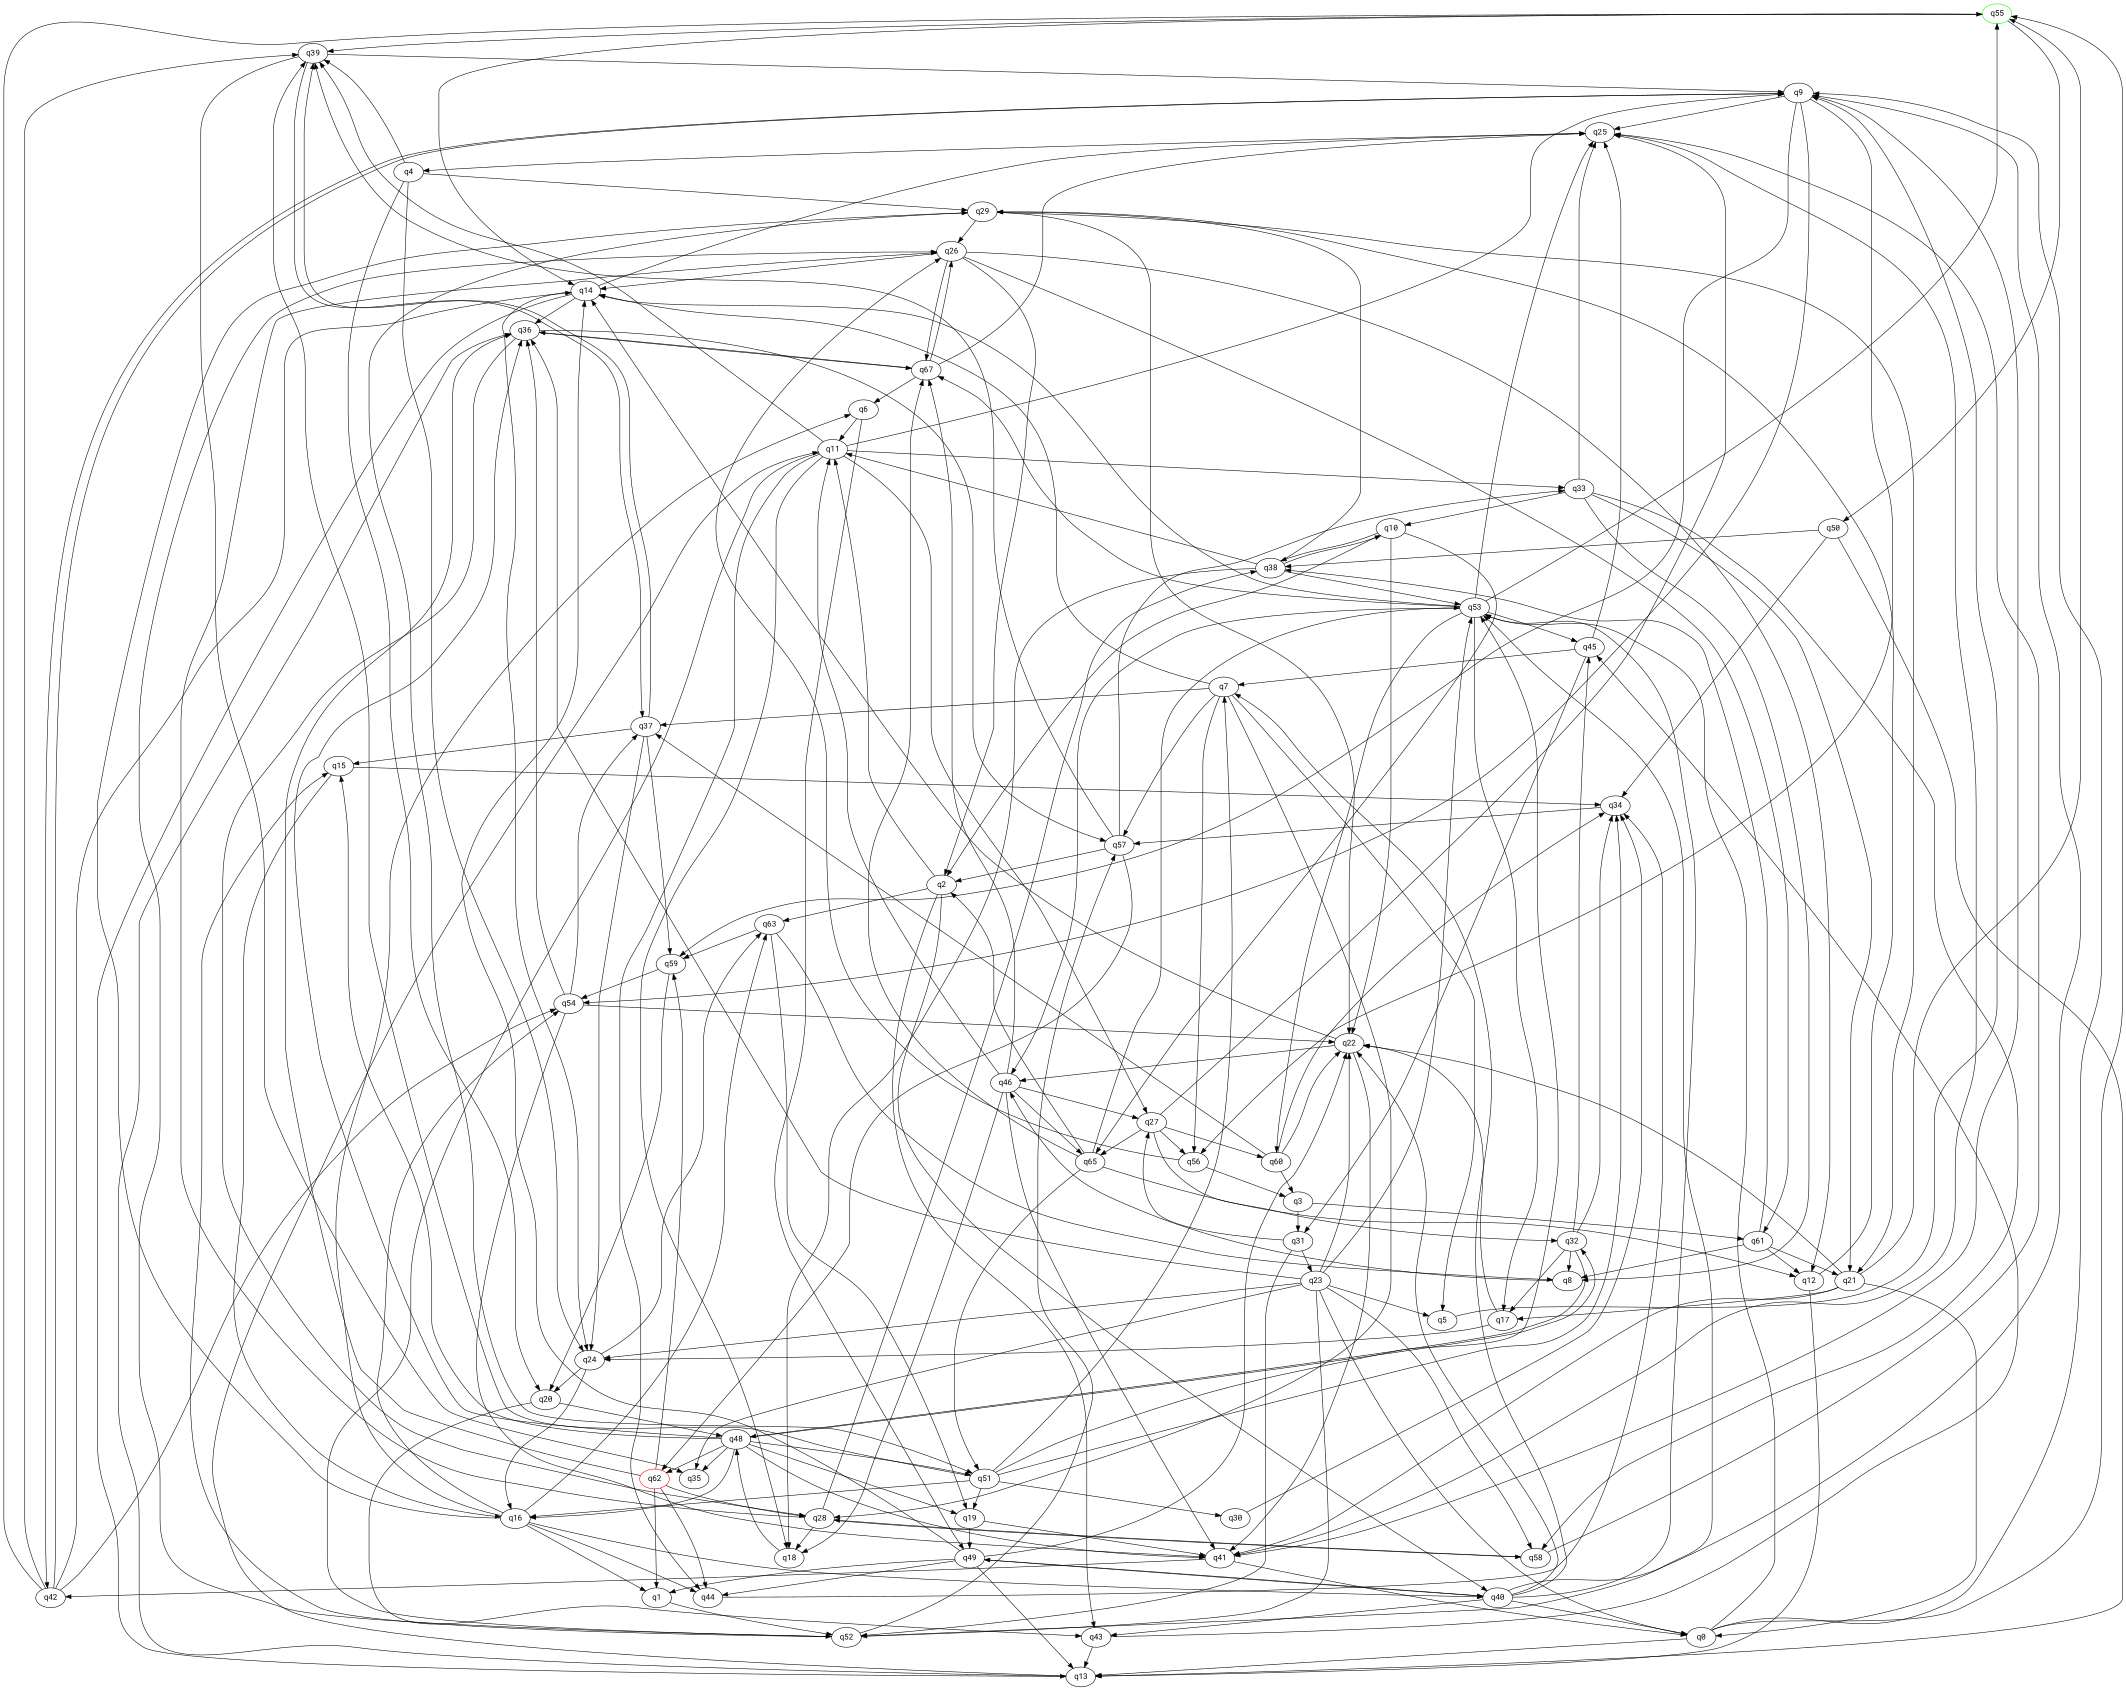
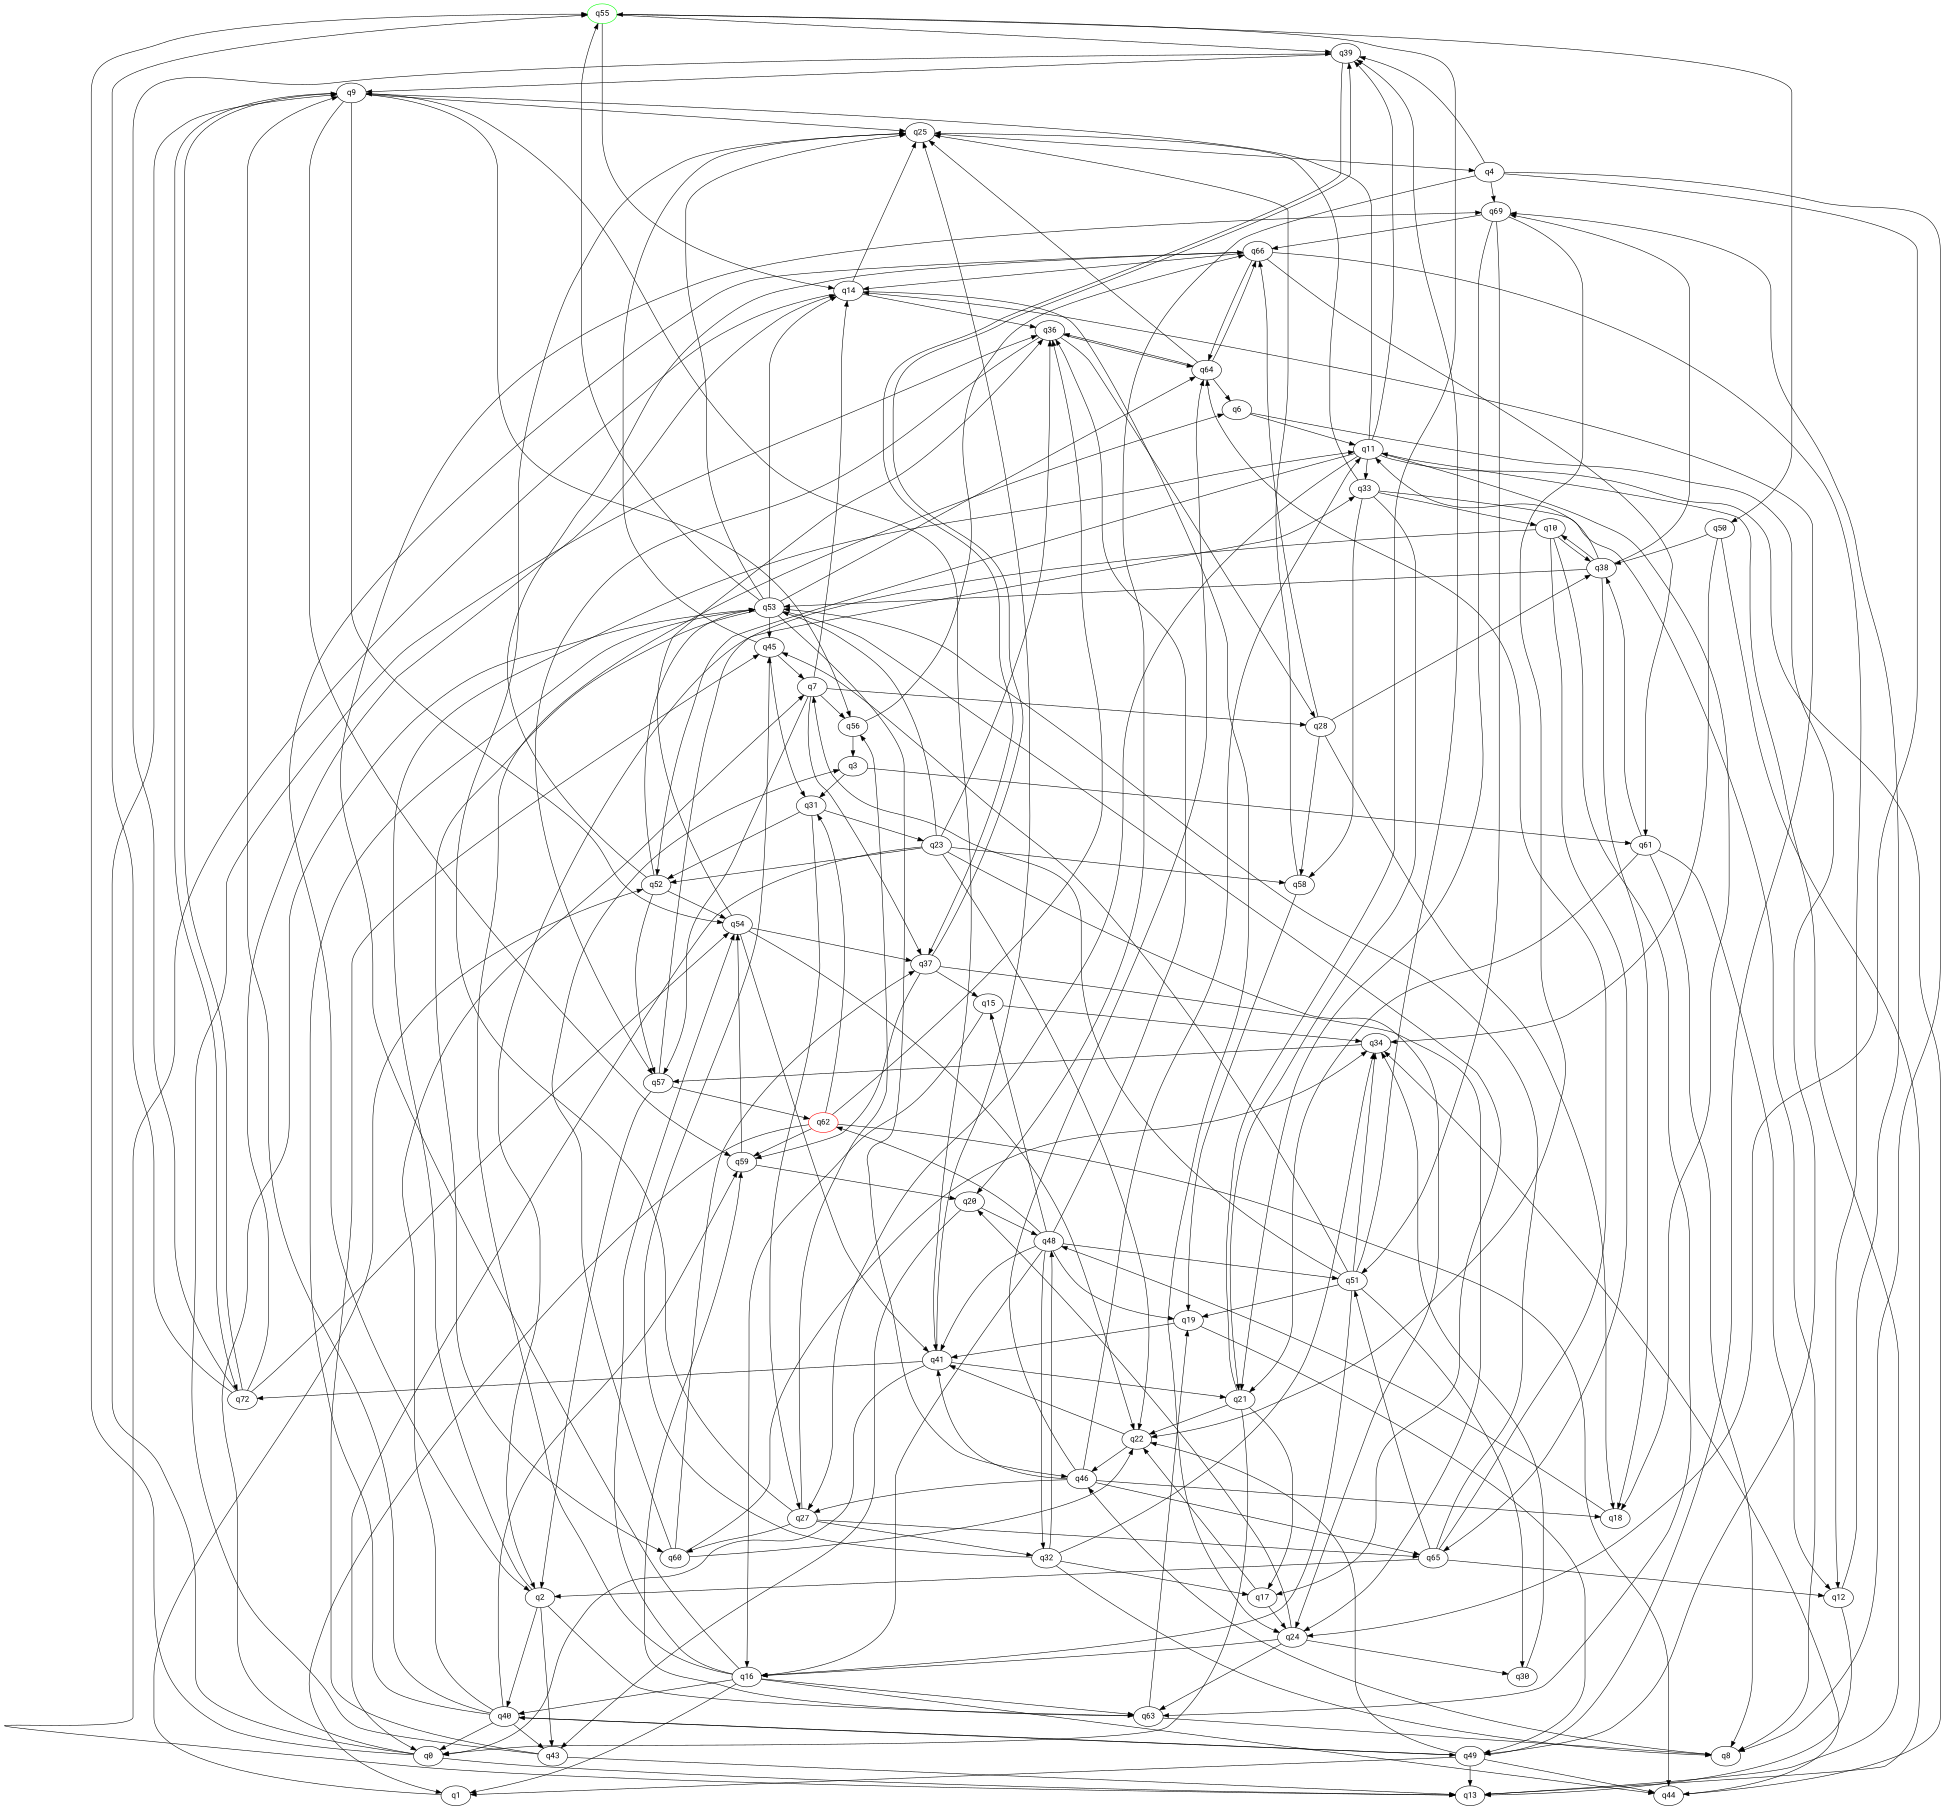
(982, 212) -> (1496, 212)
(952, 251) -> (1258, 251)
(862, 289) -> none
(926, 370) -> (1207, 370)
(899, 747) -> none
(1391, 785) -> (1690, 1312)
none -> (1940, 803)
(1546, 1246) -> (1114, 920)
(1442, 1321) -> none
(1444, 1374) -> (558, 1436)
(118, 1390) -> (227, 926)
(1529, 1391) -> (1086, 1380)
(196, 1454) -> (694, 904)
(694, 1479) -> none
(732, 1504) -> (844, 965)
(1180, 1541) -> (1220, 1095)
(51, 1598) -> (242, 1400)
none -> (1405, 1657)
